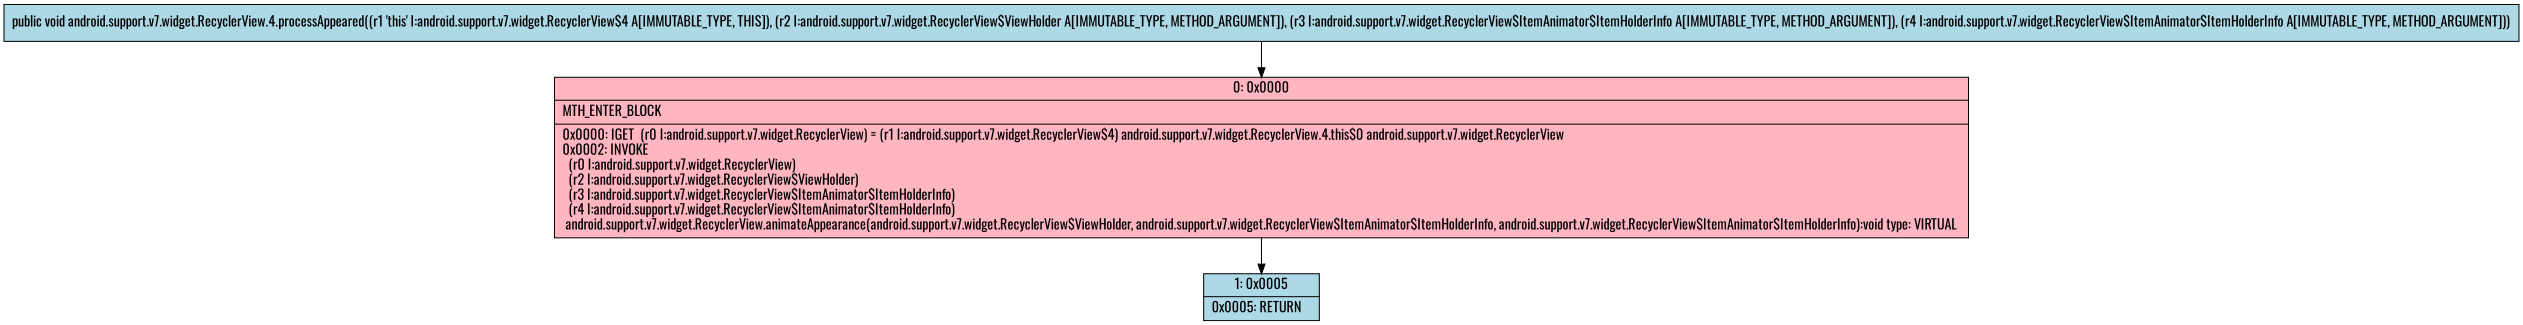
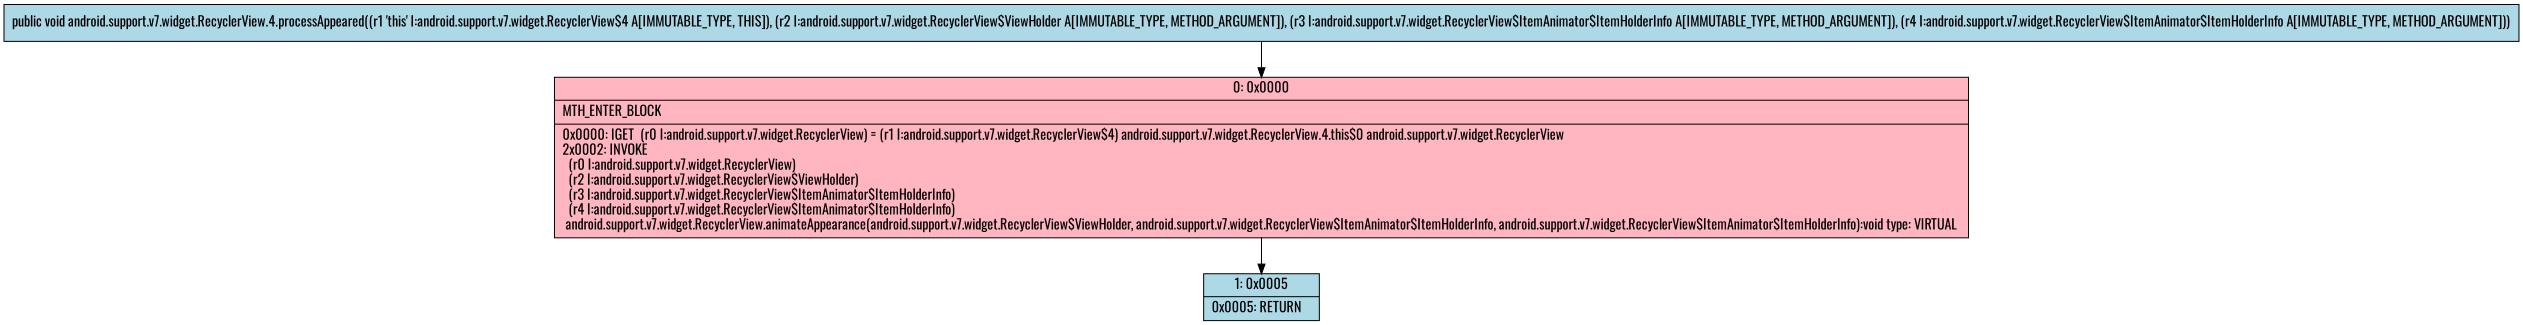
(609, 151) -> (608, 151)
